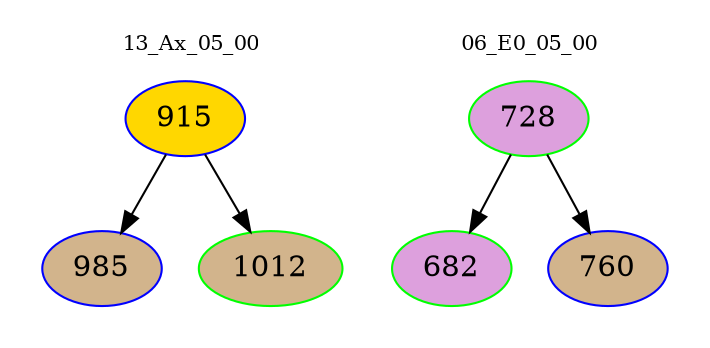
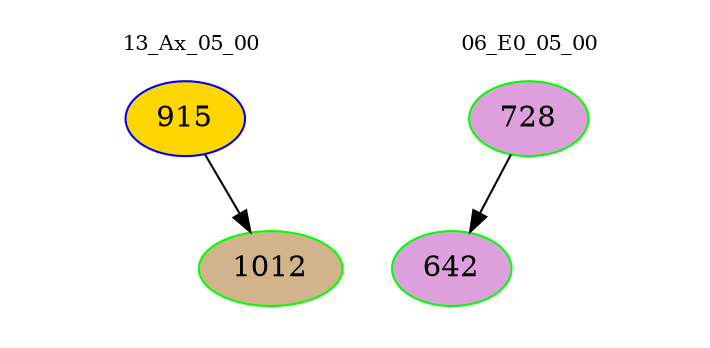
(102, 269) -> none
(452, 269) -> (452, 269)
(608, 269) -> none
